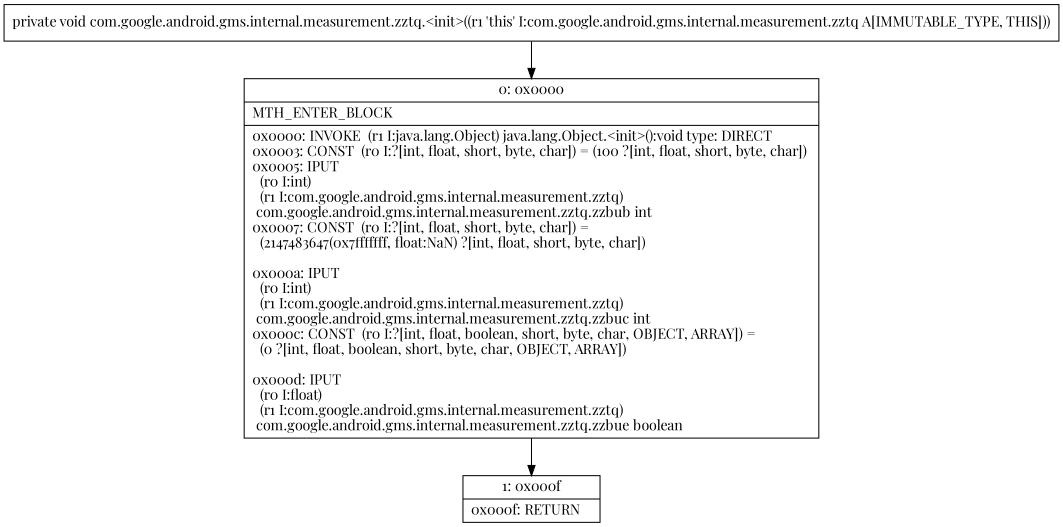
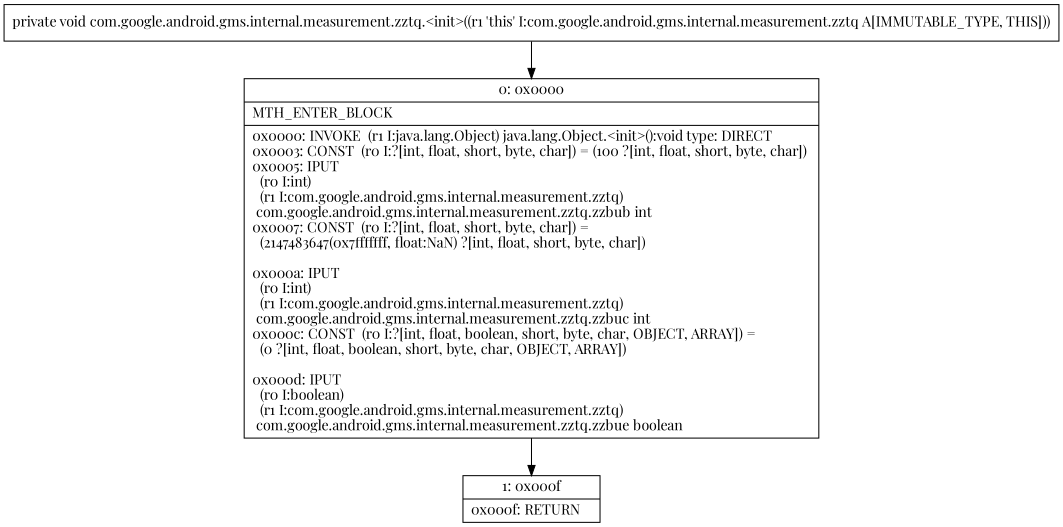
(287, 395) -> (298, 395)
